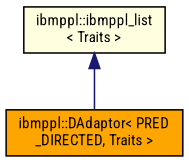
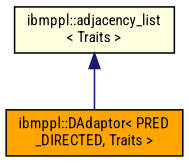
(94, 30) -> (94, 30)
